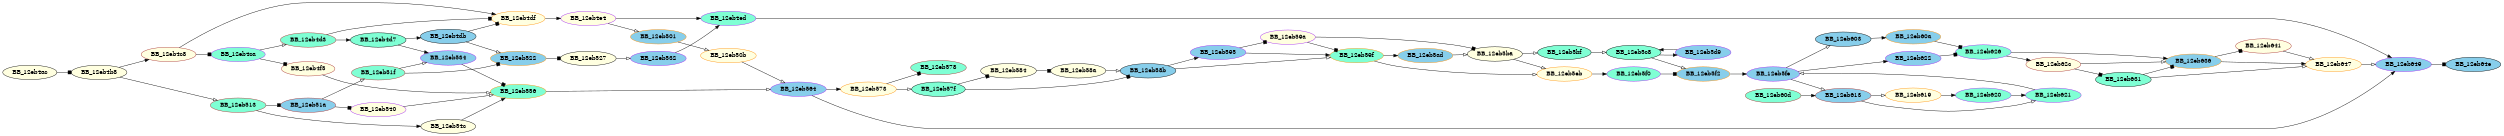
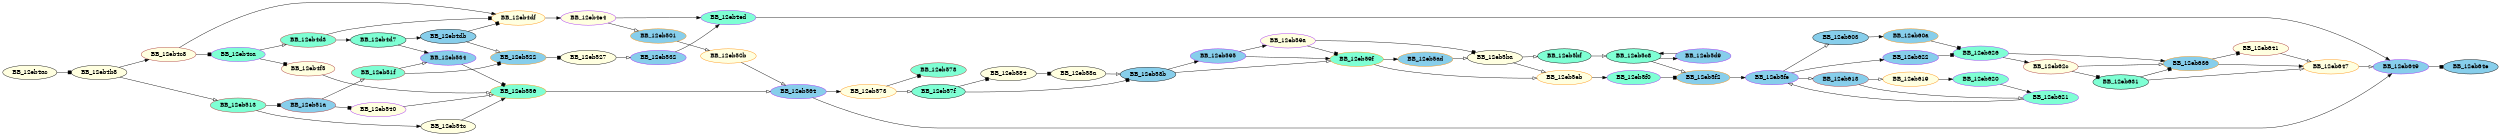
(1251, 45) -> (1251, 49)
(1773, 96) -> none
